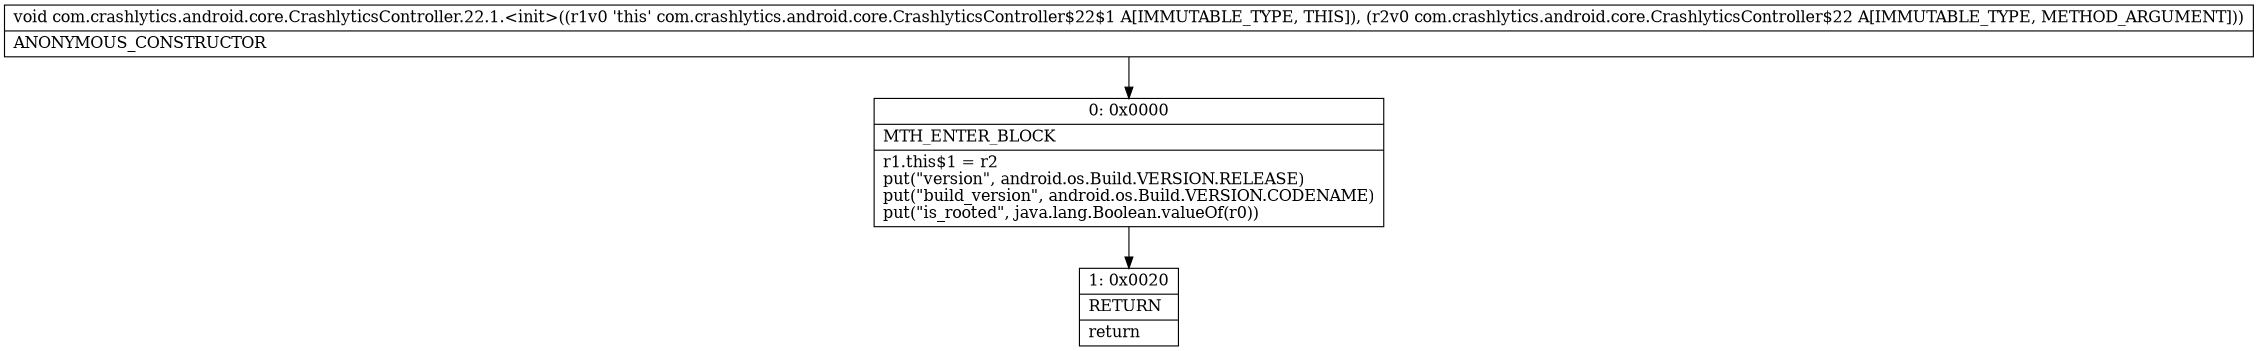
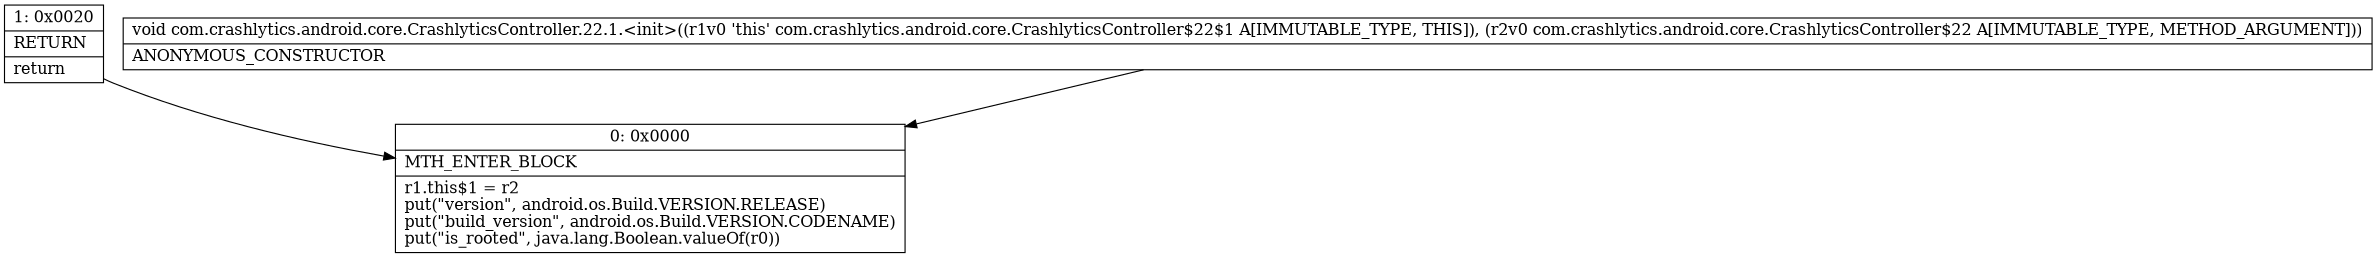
(1129, 242) -> (242, 125)
